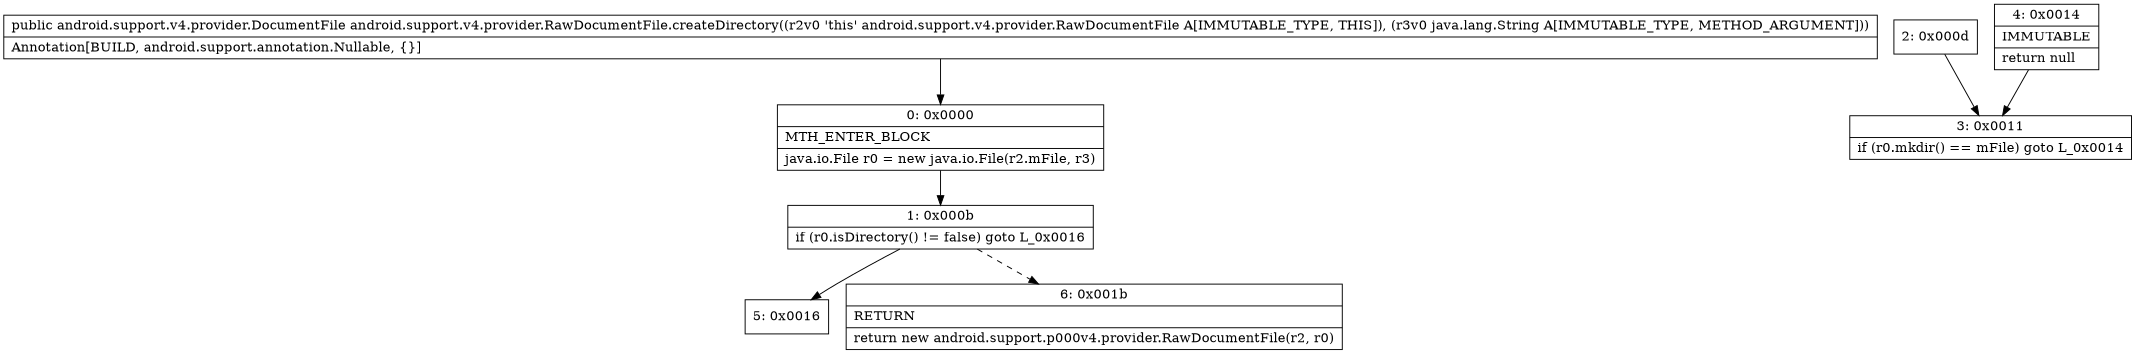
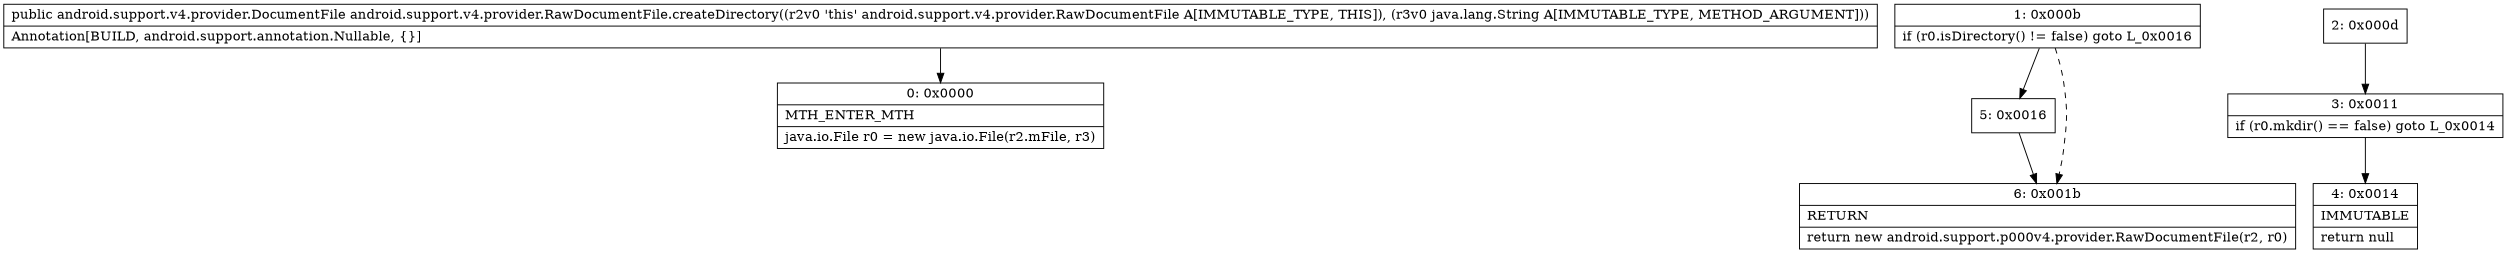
(2018, 89) -> (2365, 156)
(858, 137) -> (850, 115)
(1991, 148) -> (2365, 126)
none -> (2026, 154)
(941, 183) -> none
